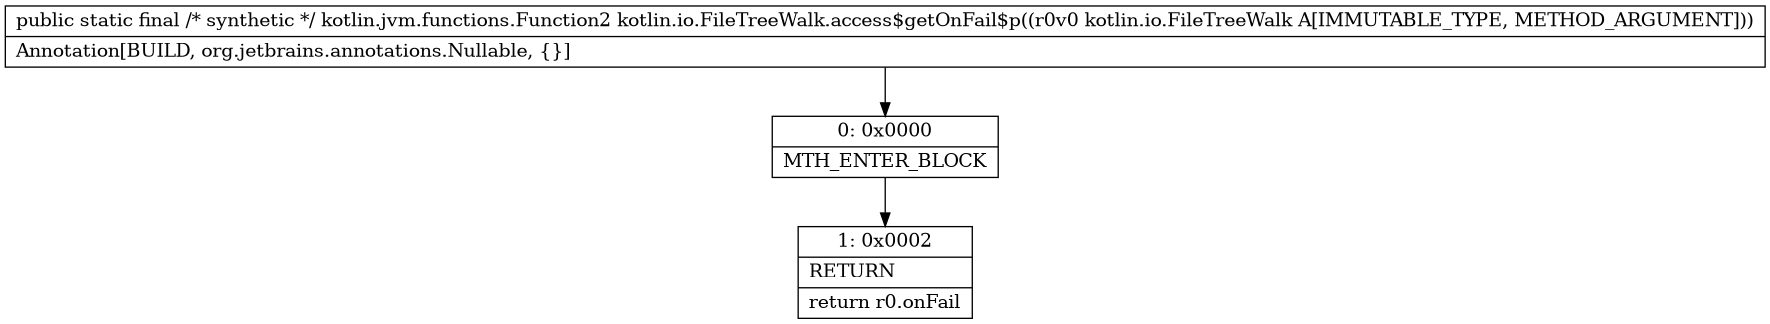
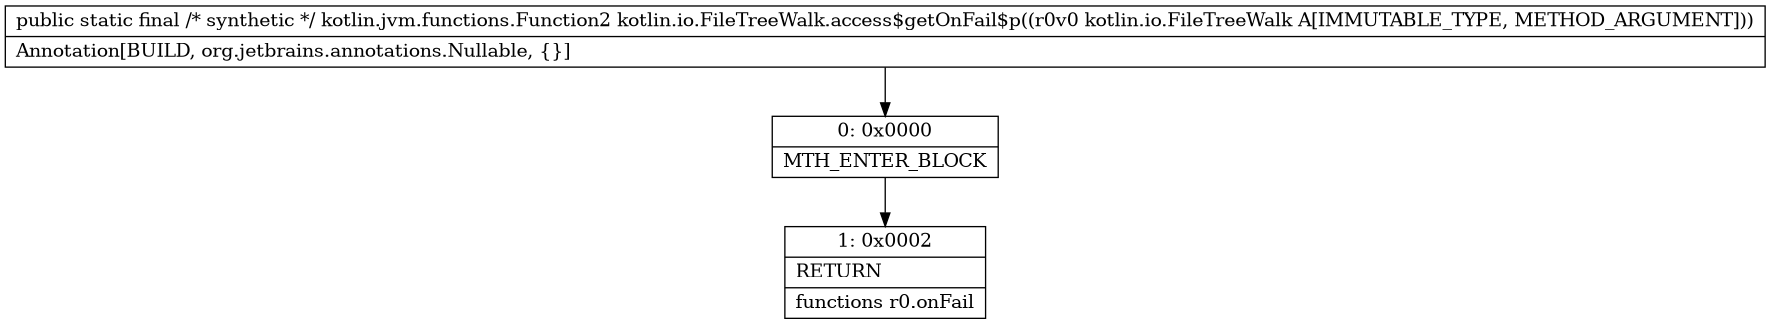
(885, 302) -> (885, 302)
